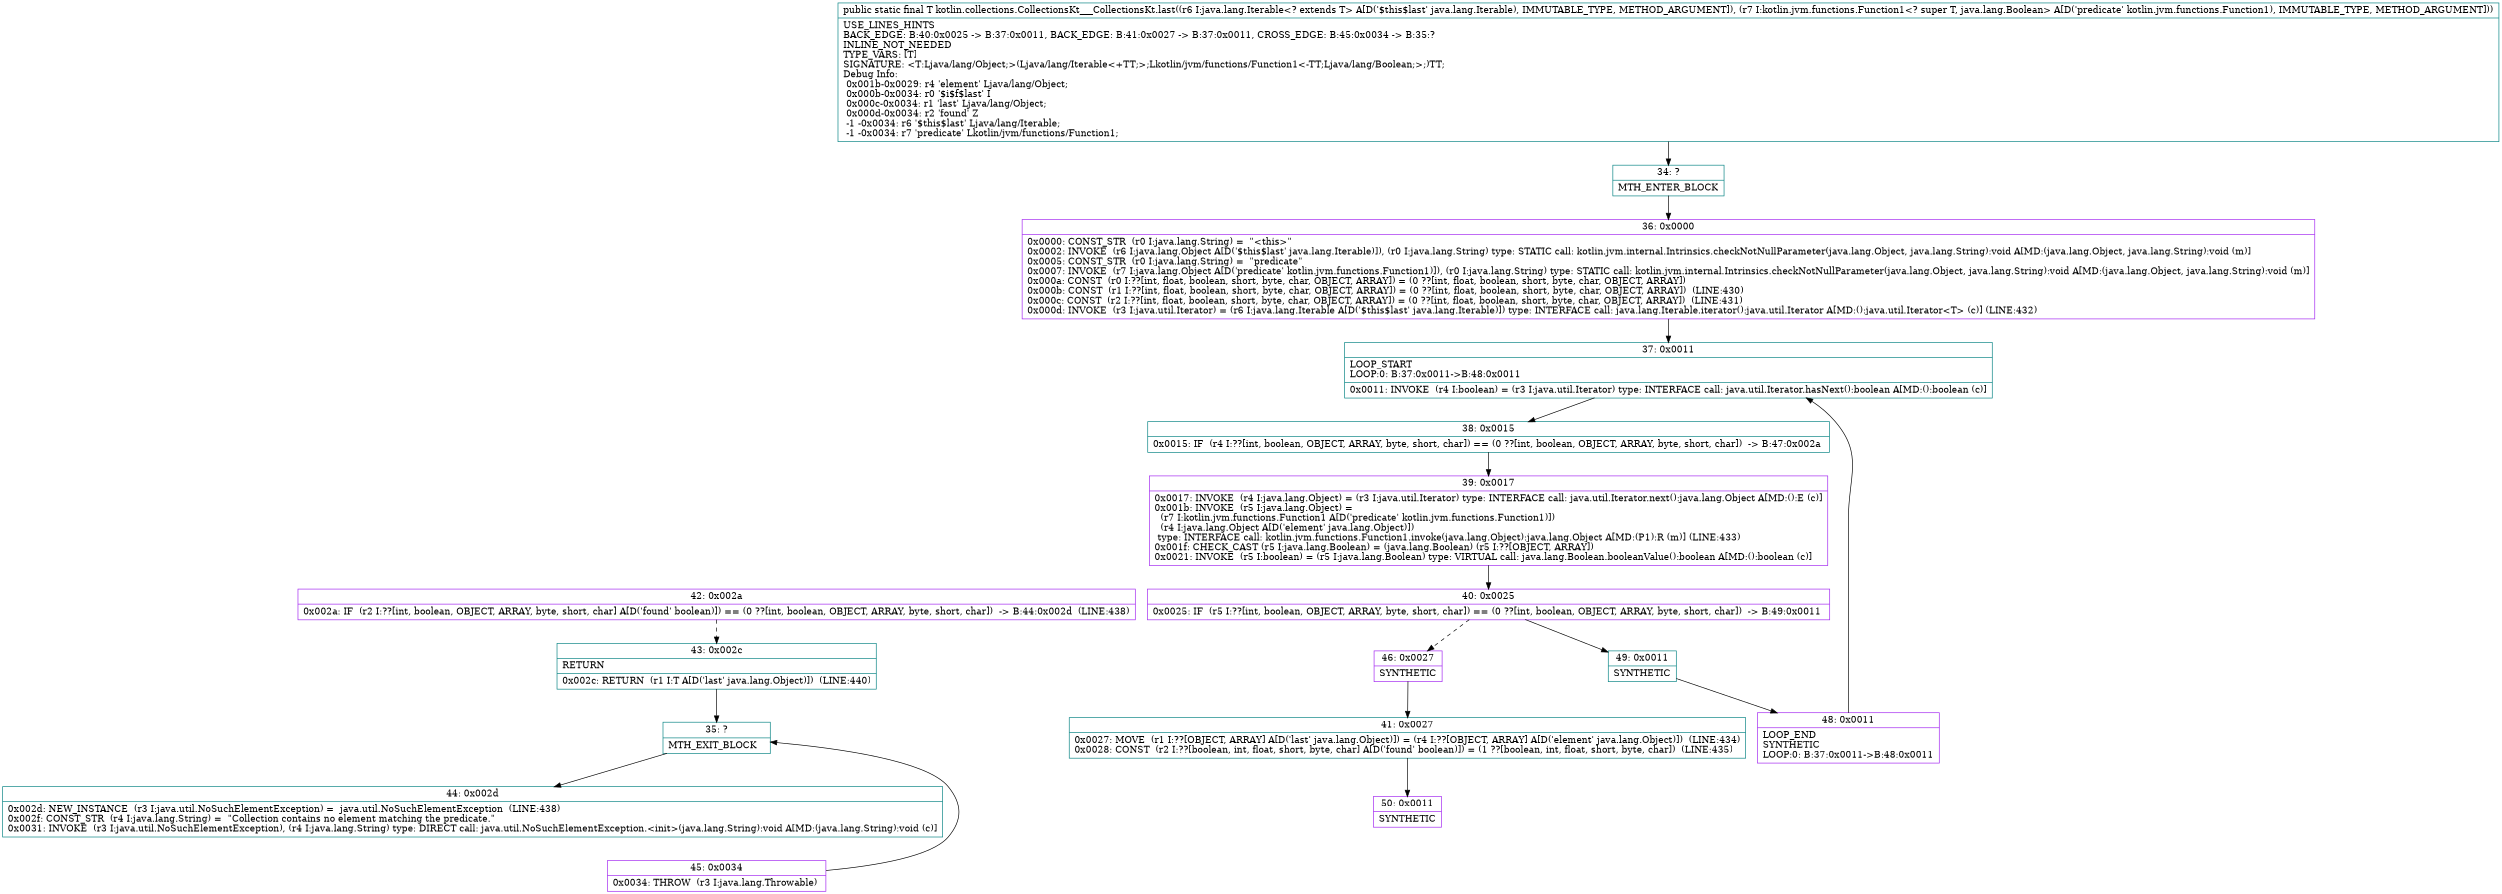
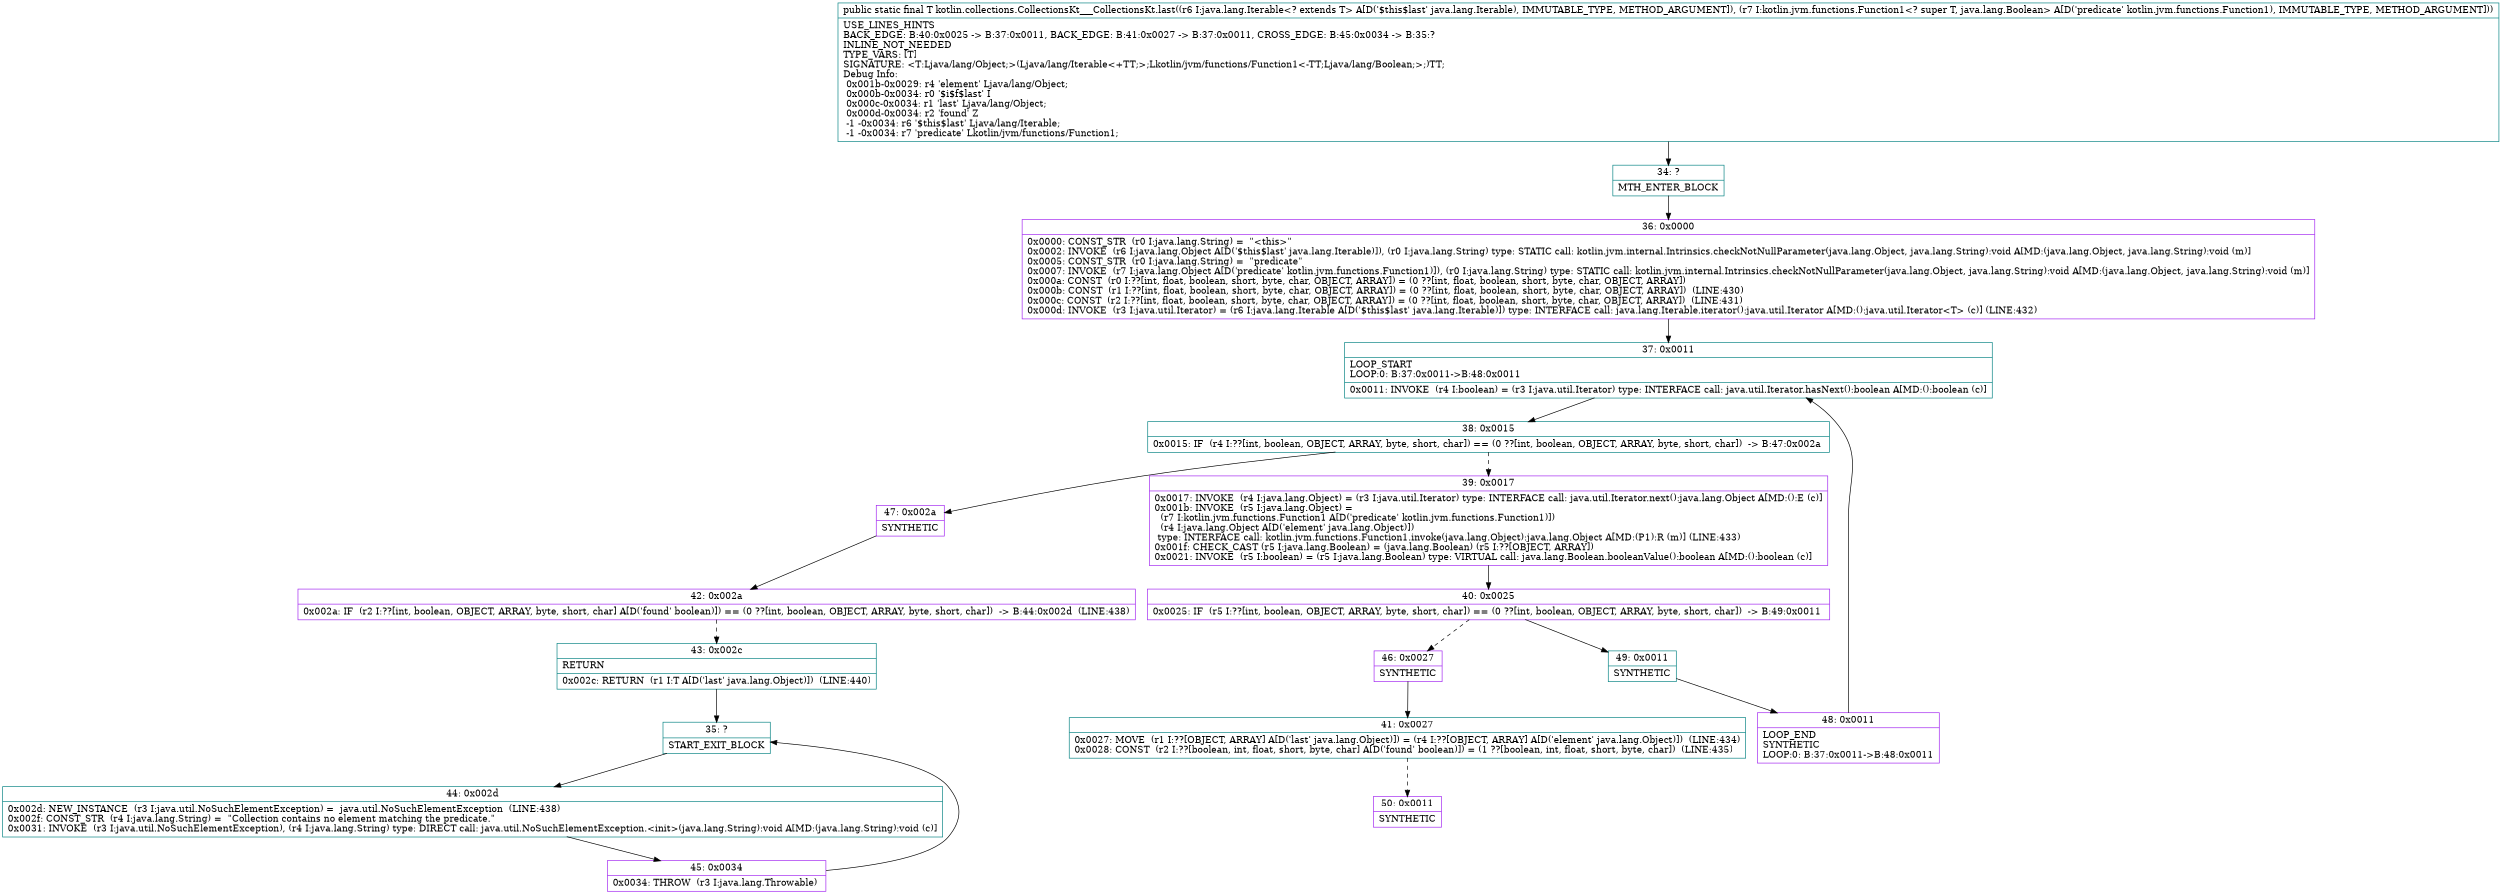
(1489, 461) -> (1489, 461)
none -> (910, 521)
(713, 745) -> (717, 745)
(1407, 774) -> (1407, 774)
none -> (610, 848)
